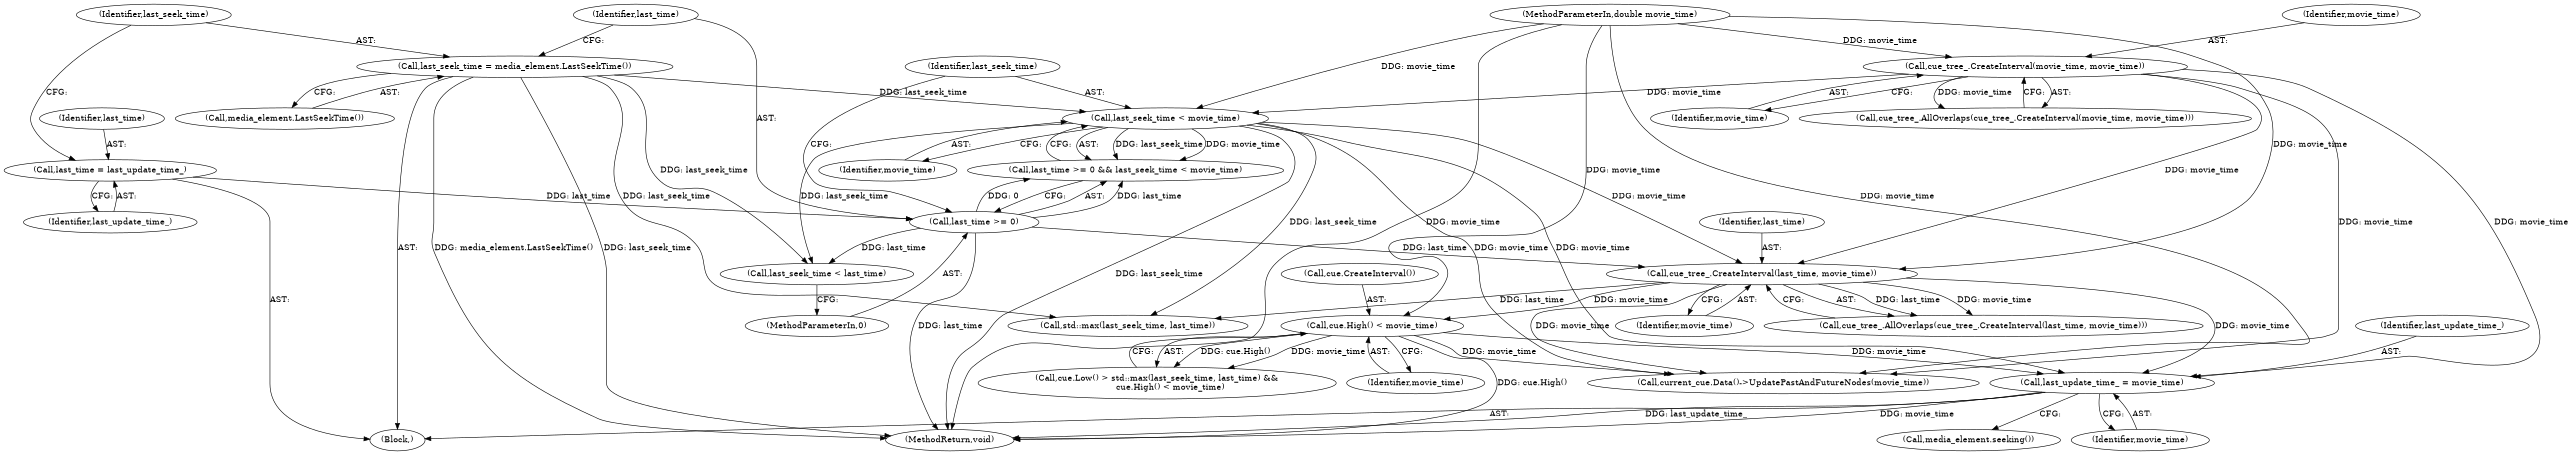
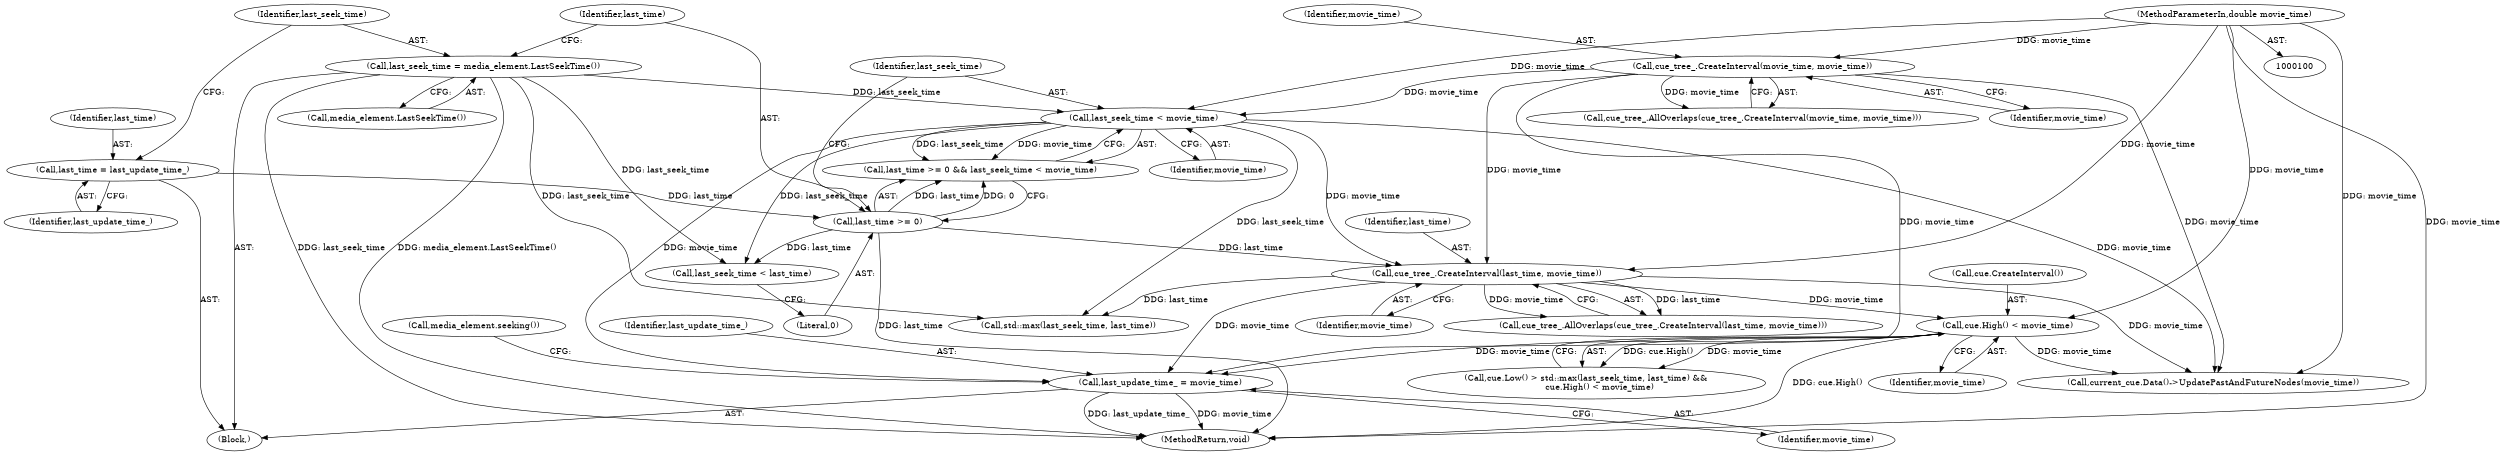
none -> (2295, 67)
(1129, 257) -> none
(817, 326) -> (818, 326)
(2038, 410) -> (766, 376)
